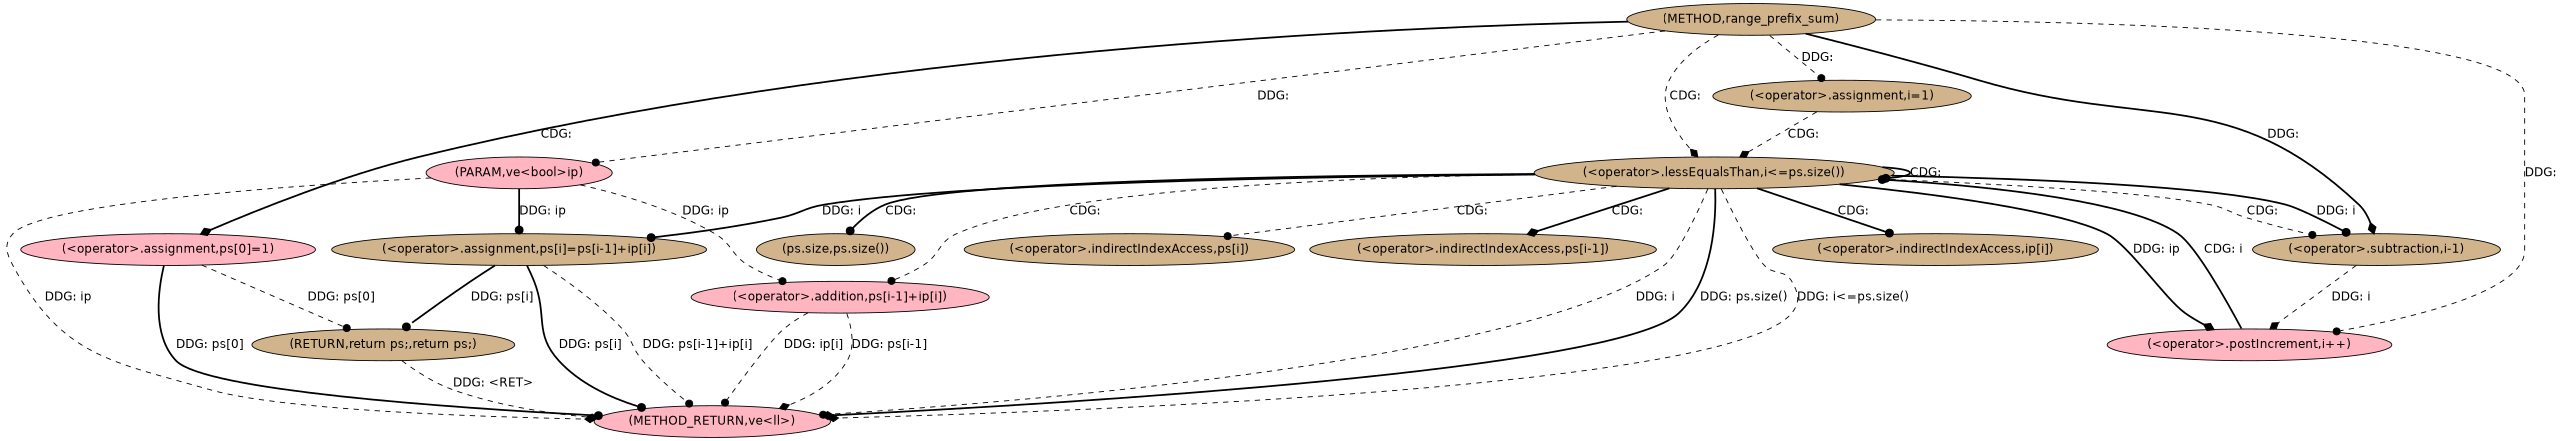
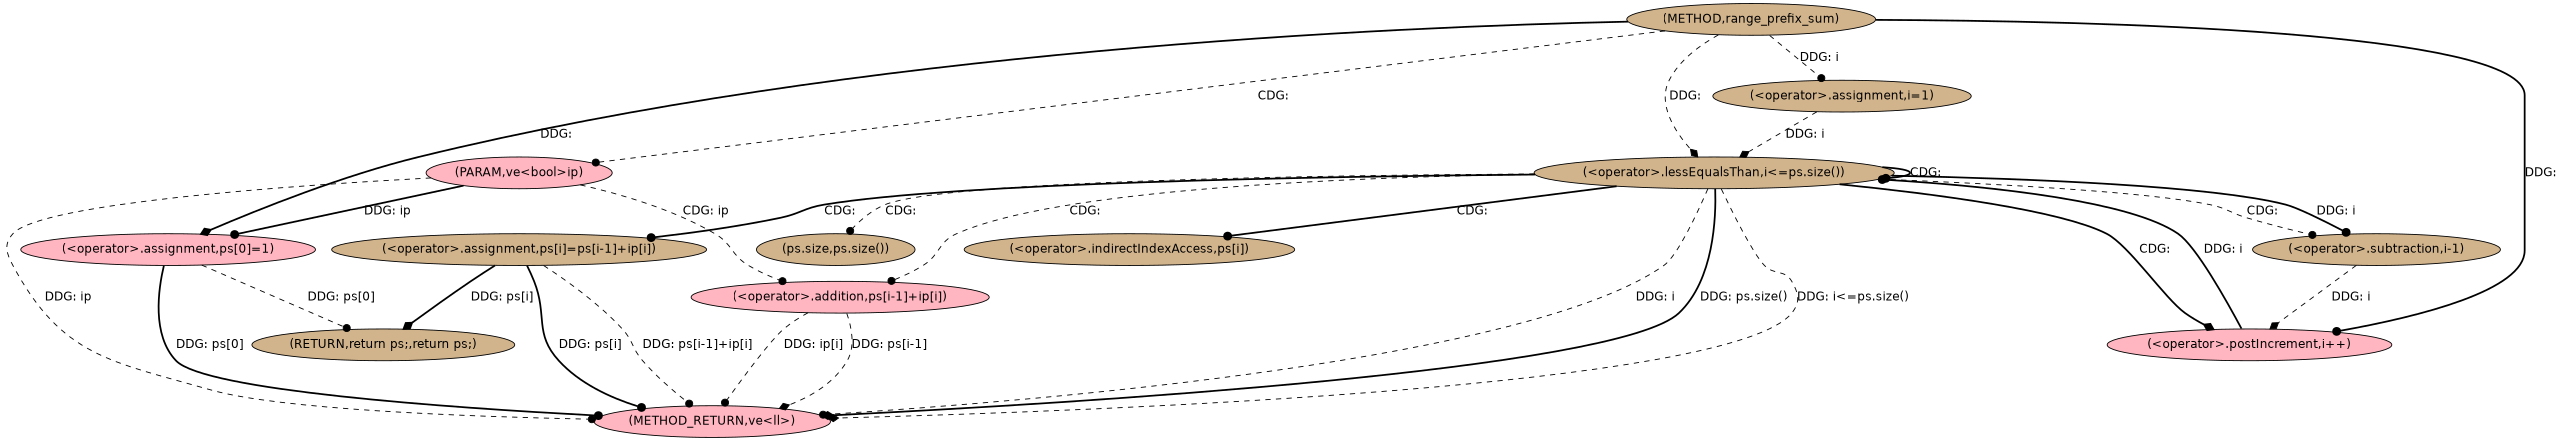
(2389, 45) -> (2389, 45)
(1820, 58) -> (1820, 58)
(1275, 96) -> (1275, 96)
(1687, 96) -> (1687, 96)
(2101, 105) -> none
(558, 134) -> (558, 134)
(1805, 134) -> (1805, 134)
(1189, 180) -> (1189, 180)
(519, 208) -> (351, 210)
(706, 211) -> (706, 211)
(842, 211) -> (842, 211)
(1424, 211) -> (1424, 211)
(1483, 250) -> none
(1936, 250) -> none
(2157, 250) -> (2157, 250)
(2223, 250) -> (2223, 250)
(453, 293) -> (453, 293)
(62, 330) -> (62, 330)
(490, 401) -> none
